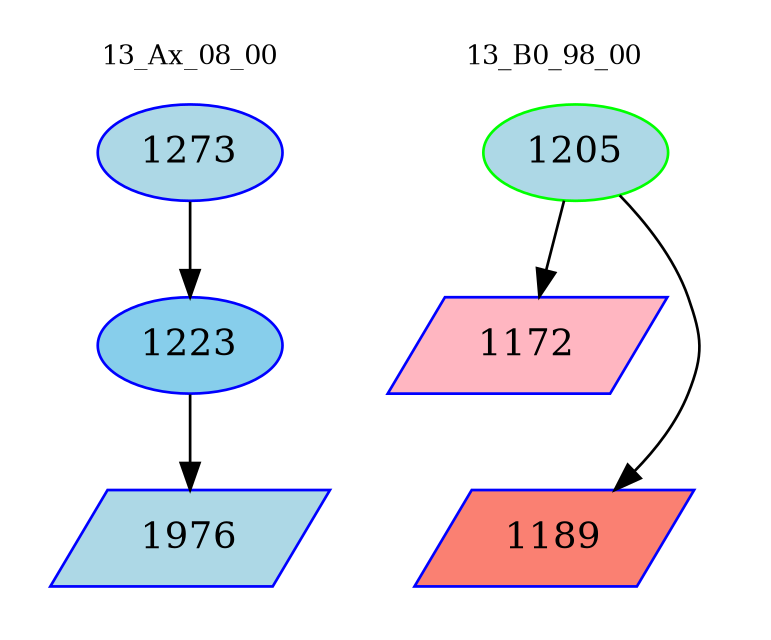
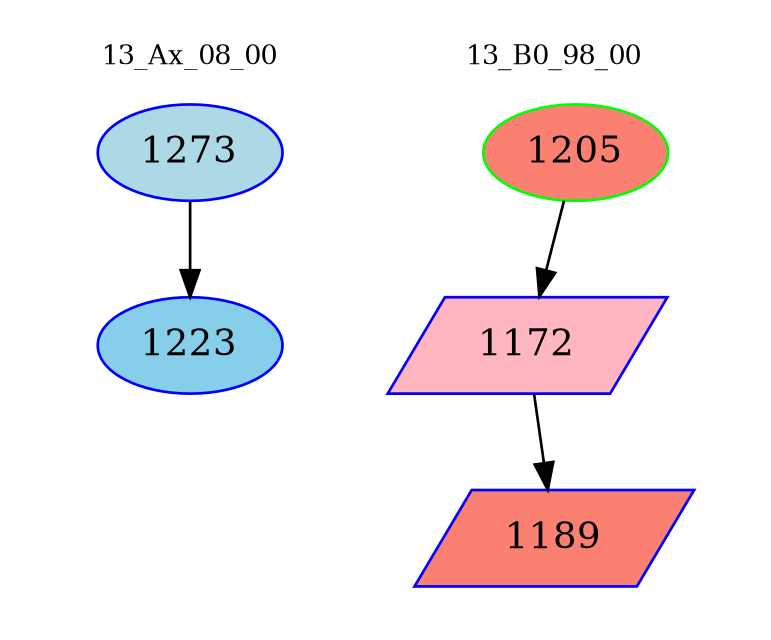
(576, 153) -> (576, 153)
(698, 331) -> (539, 429)
(190, 538) -> none
